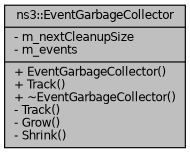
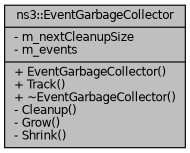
(37, 111) -> (46, 111)
